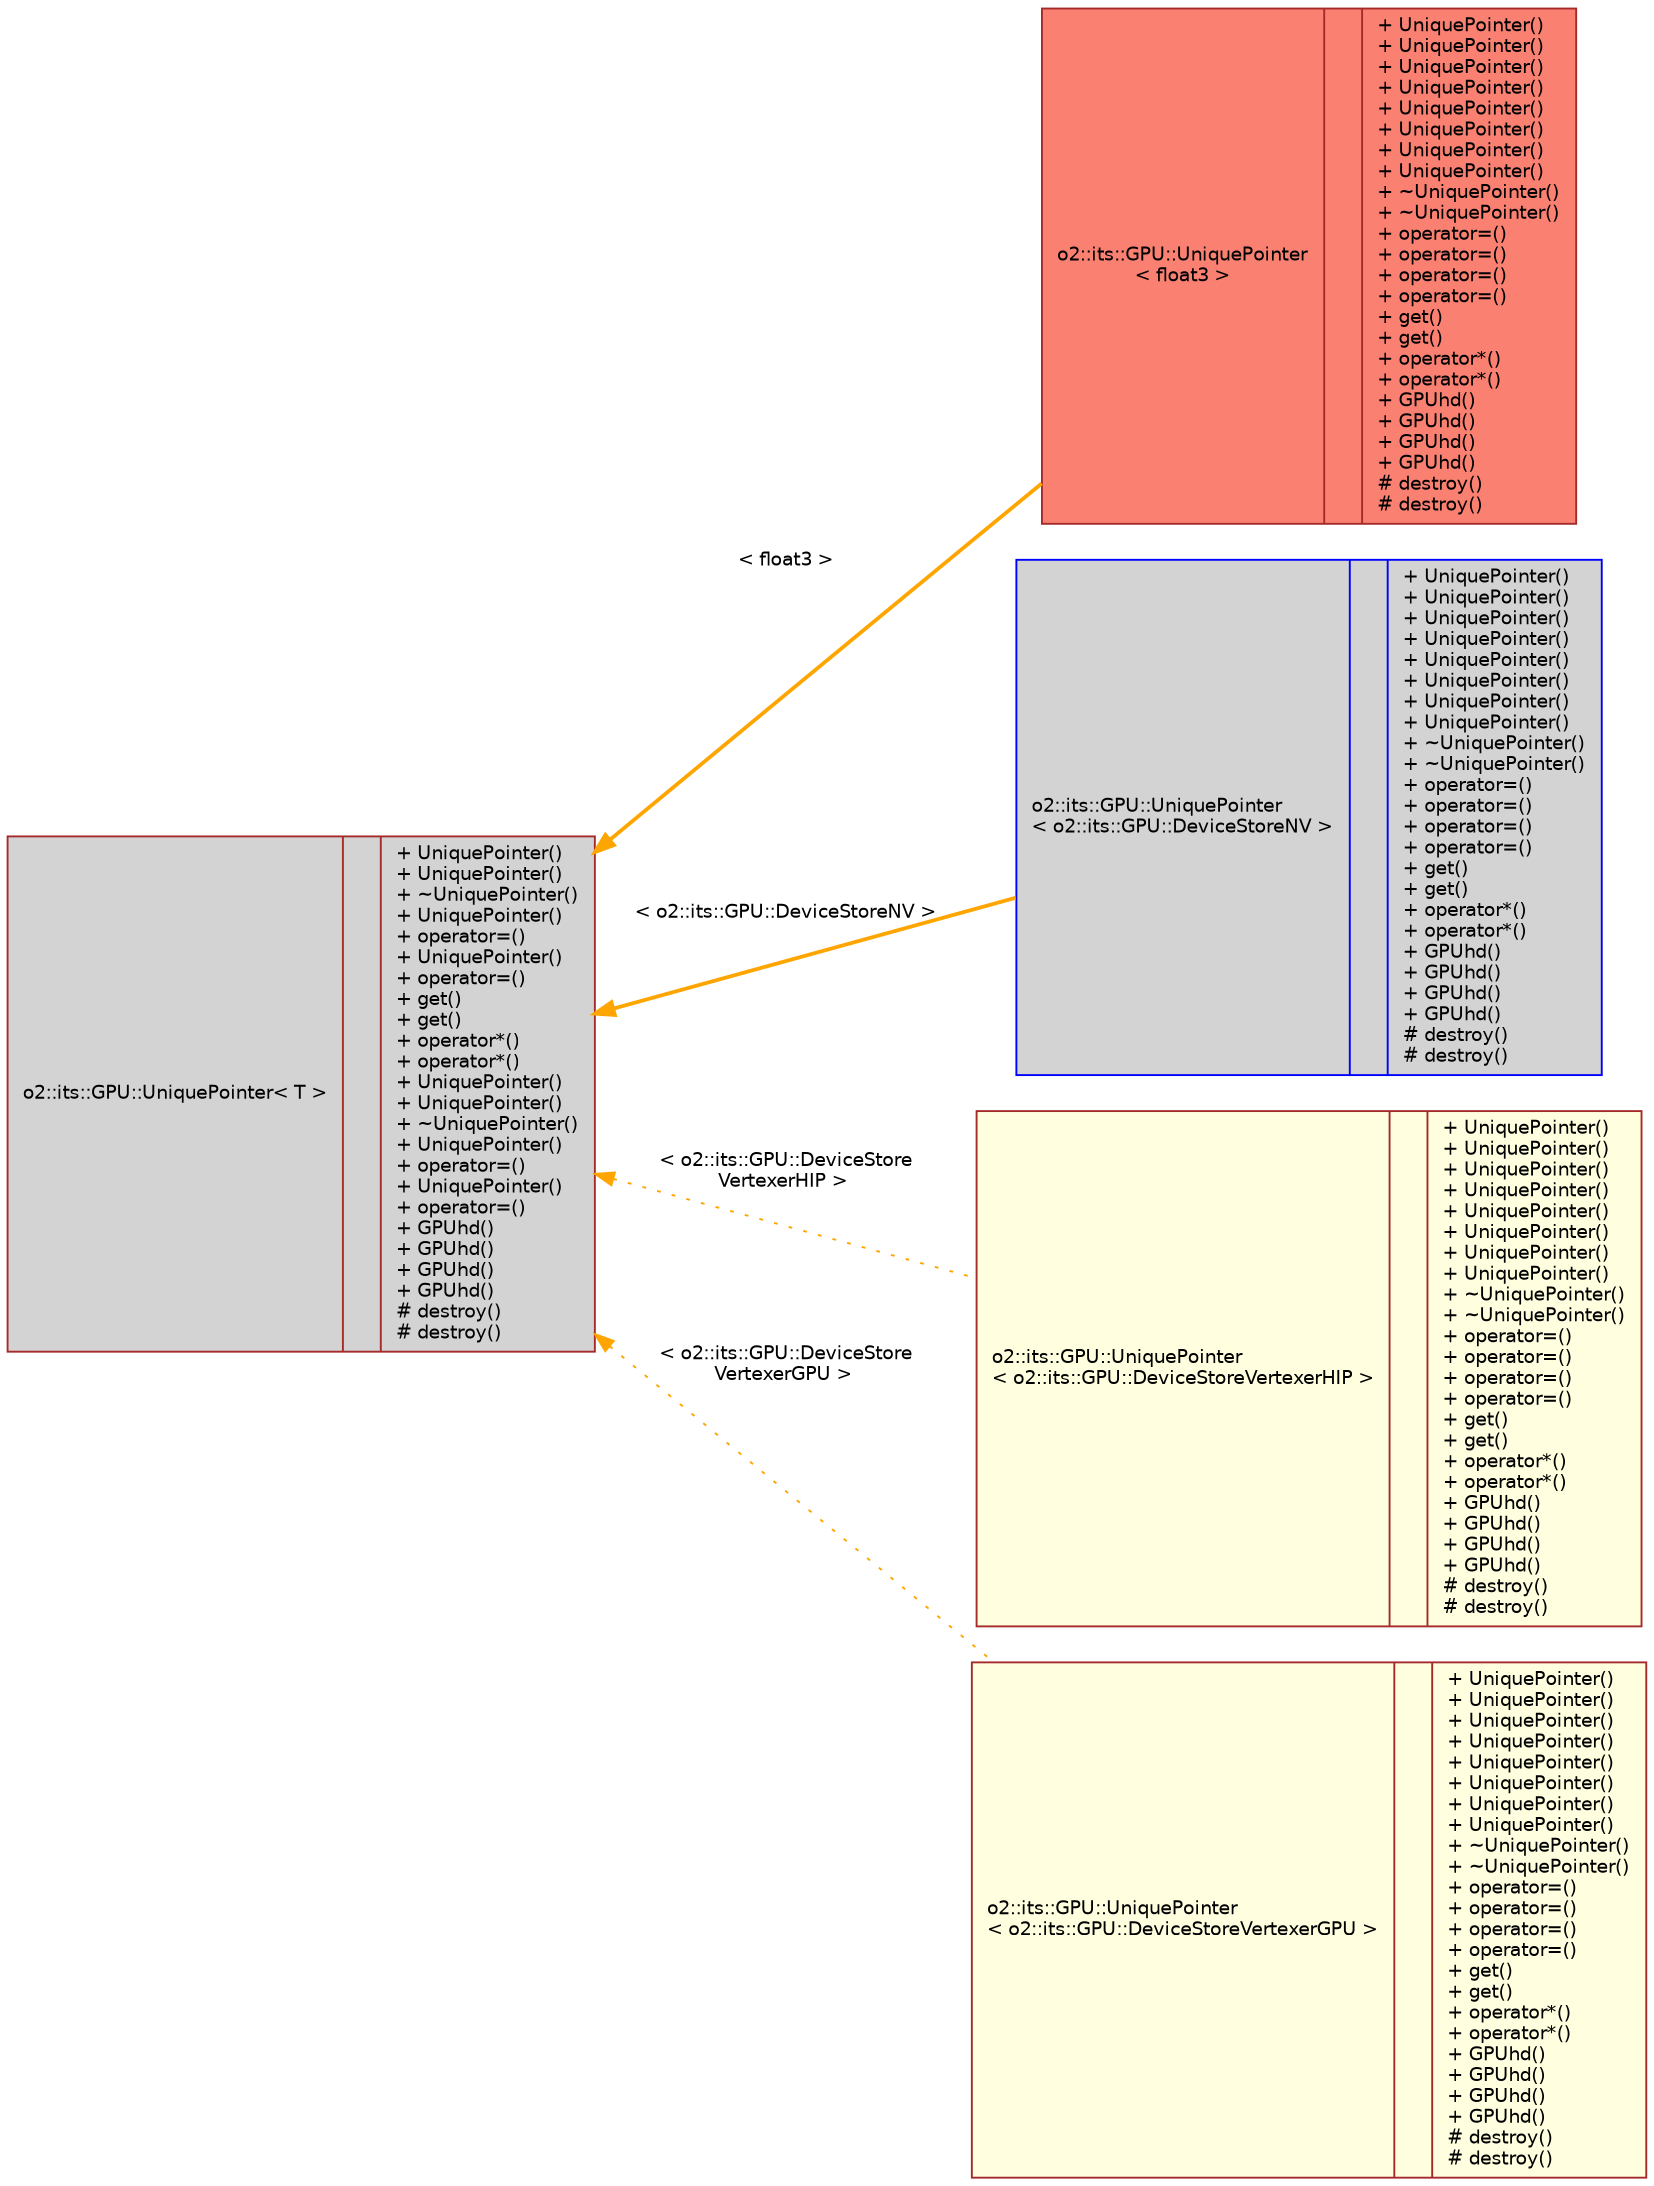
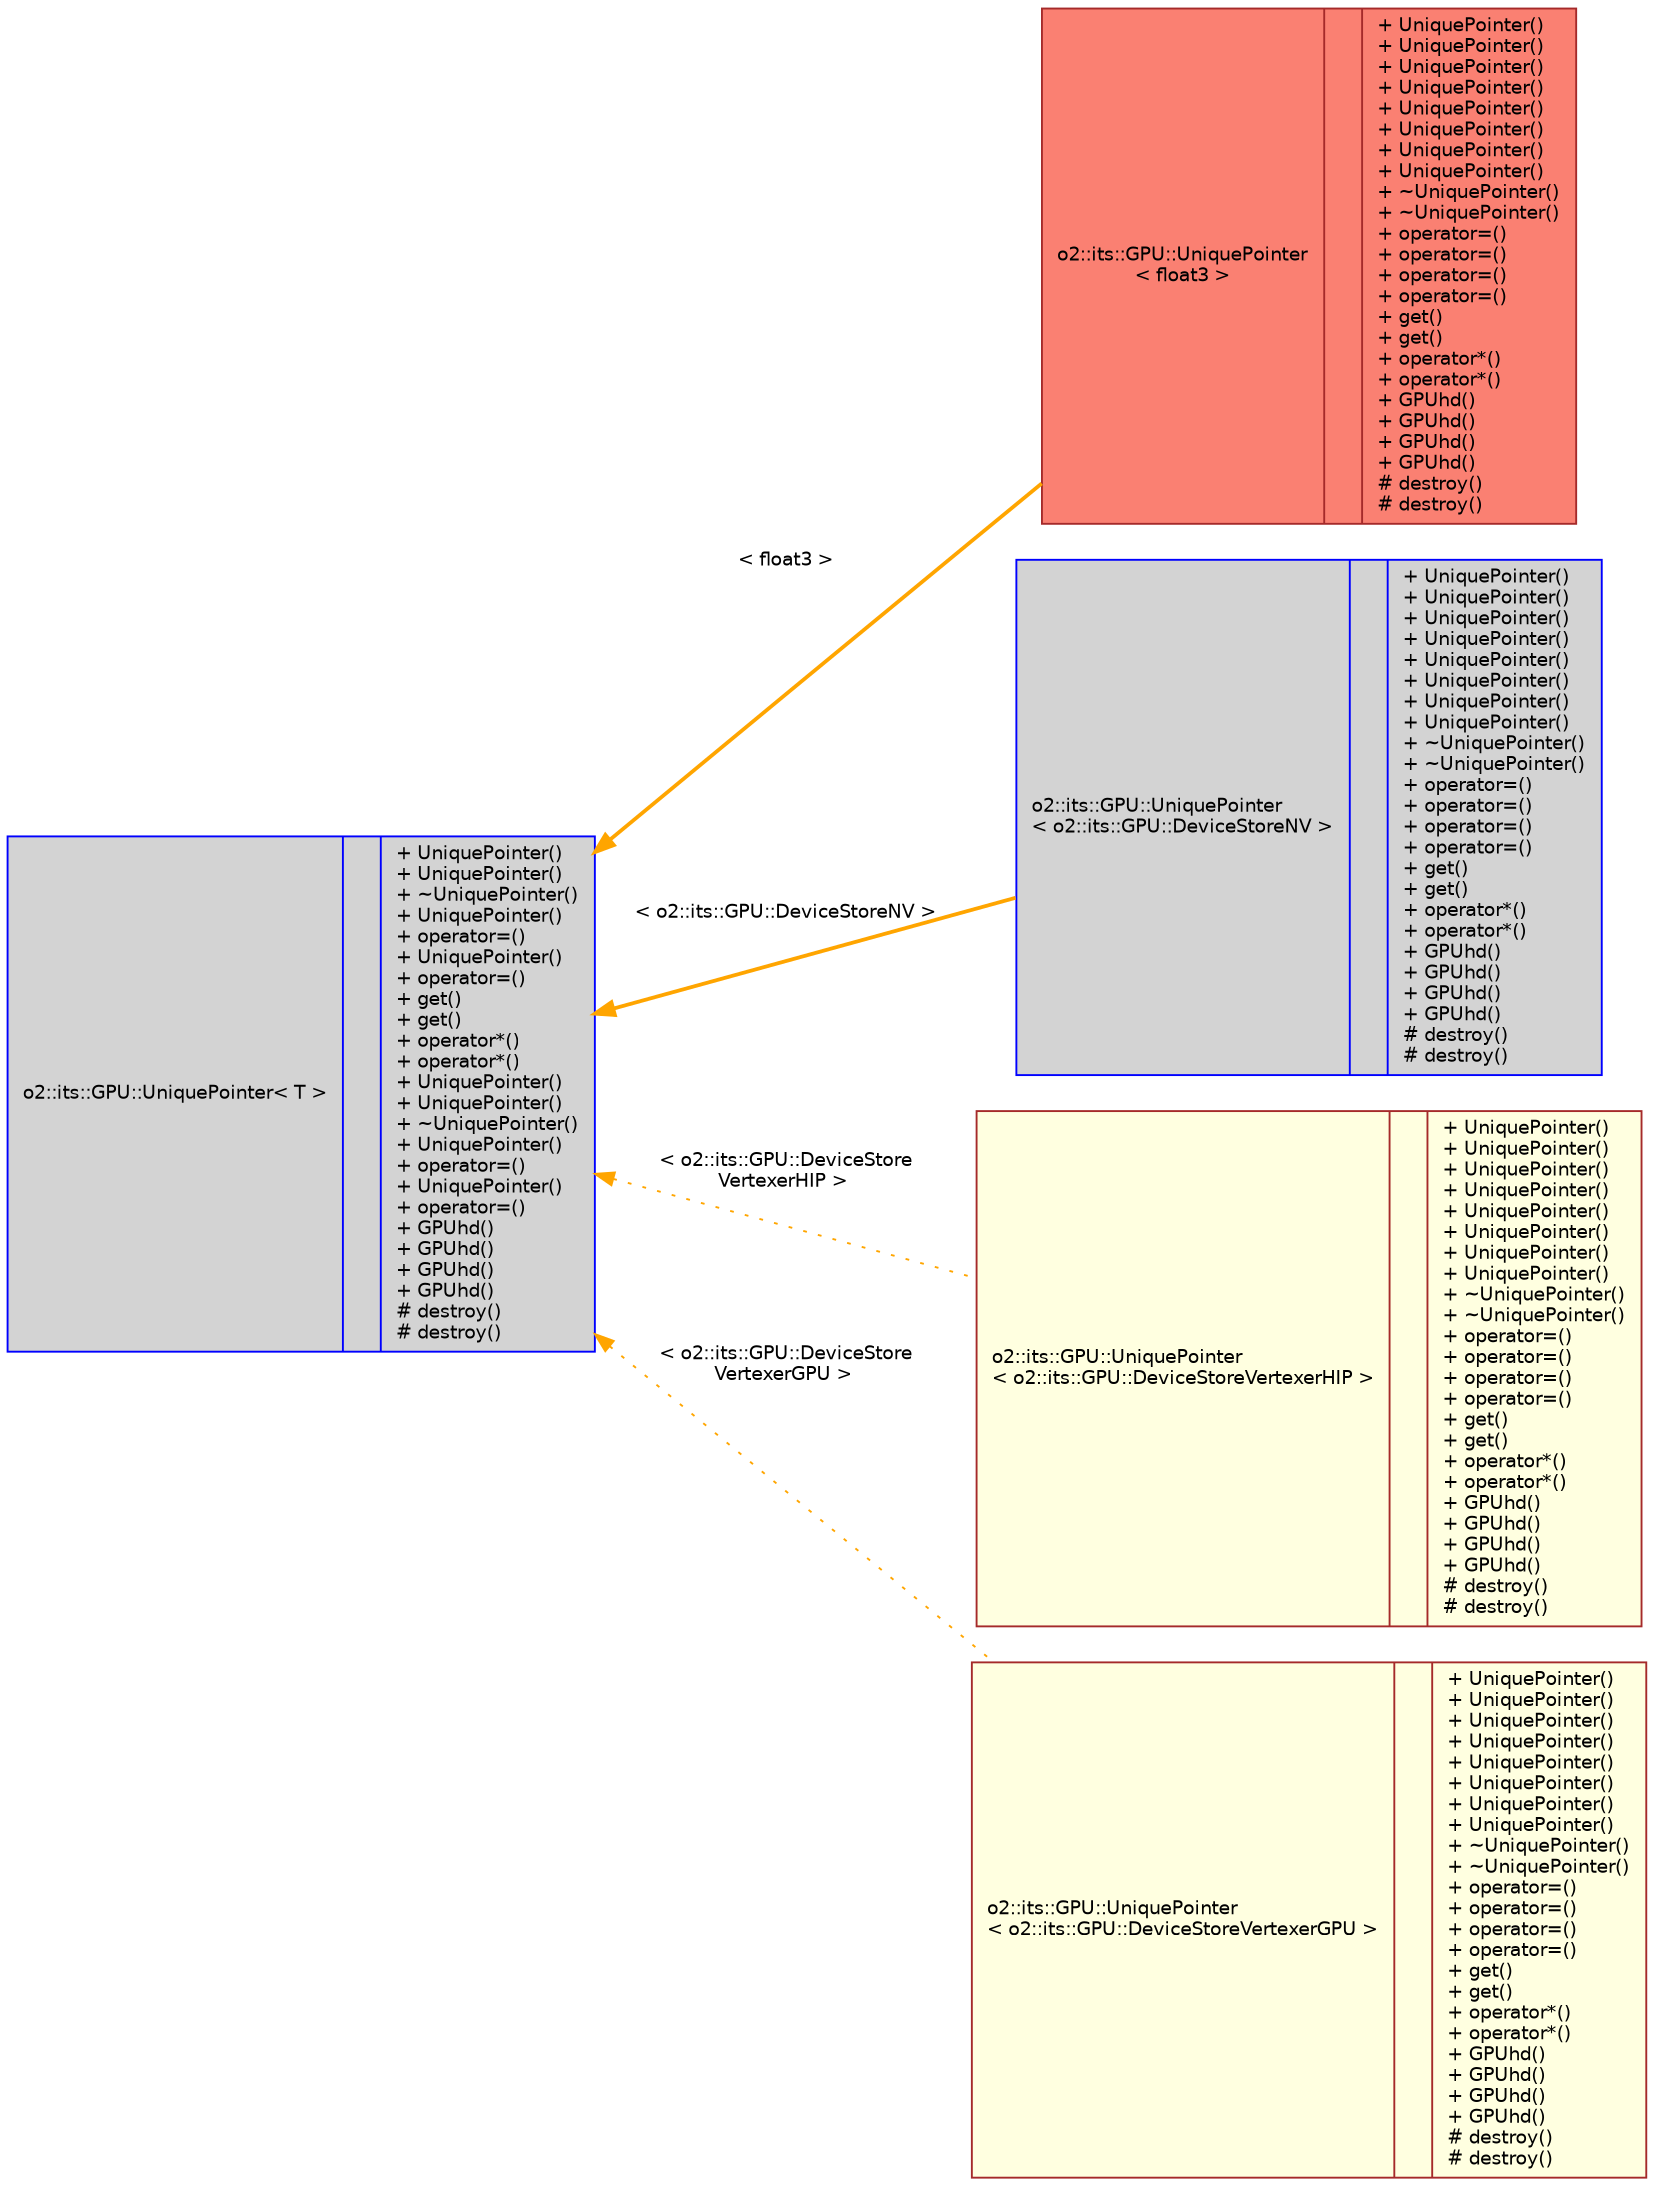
(301, 1094) -> (301, 1094)
